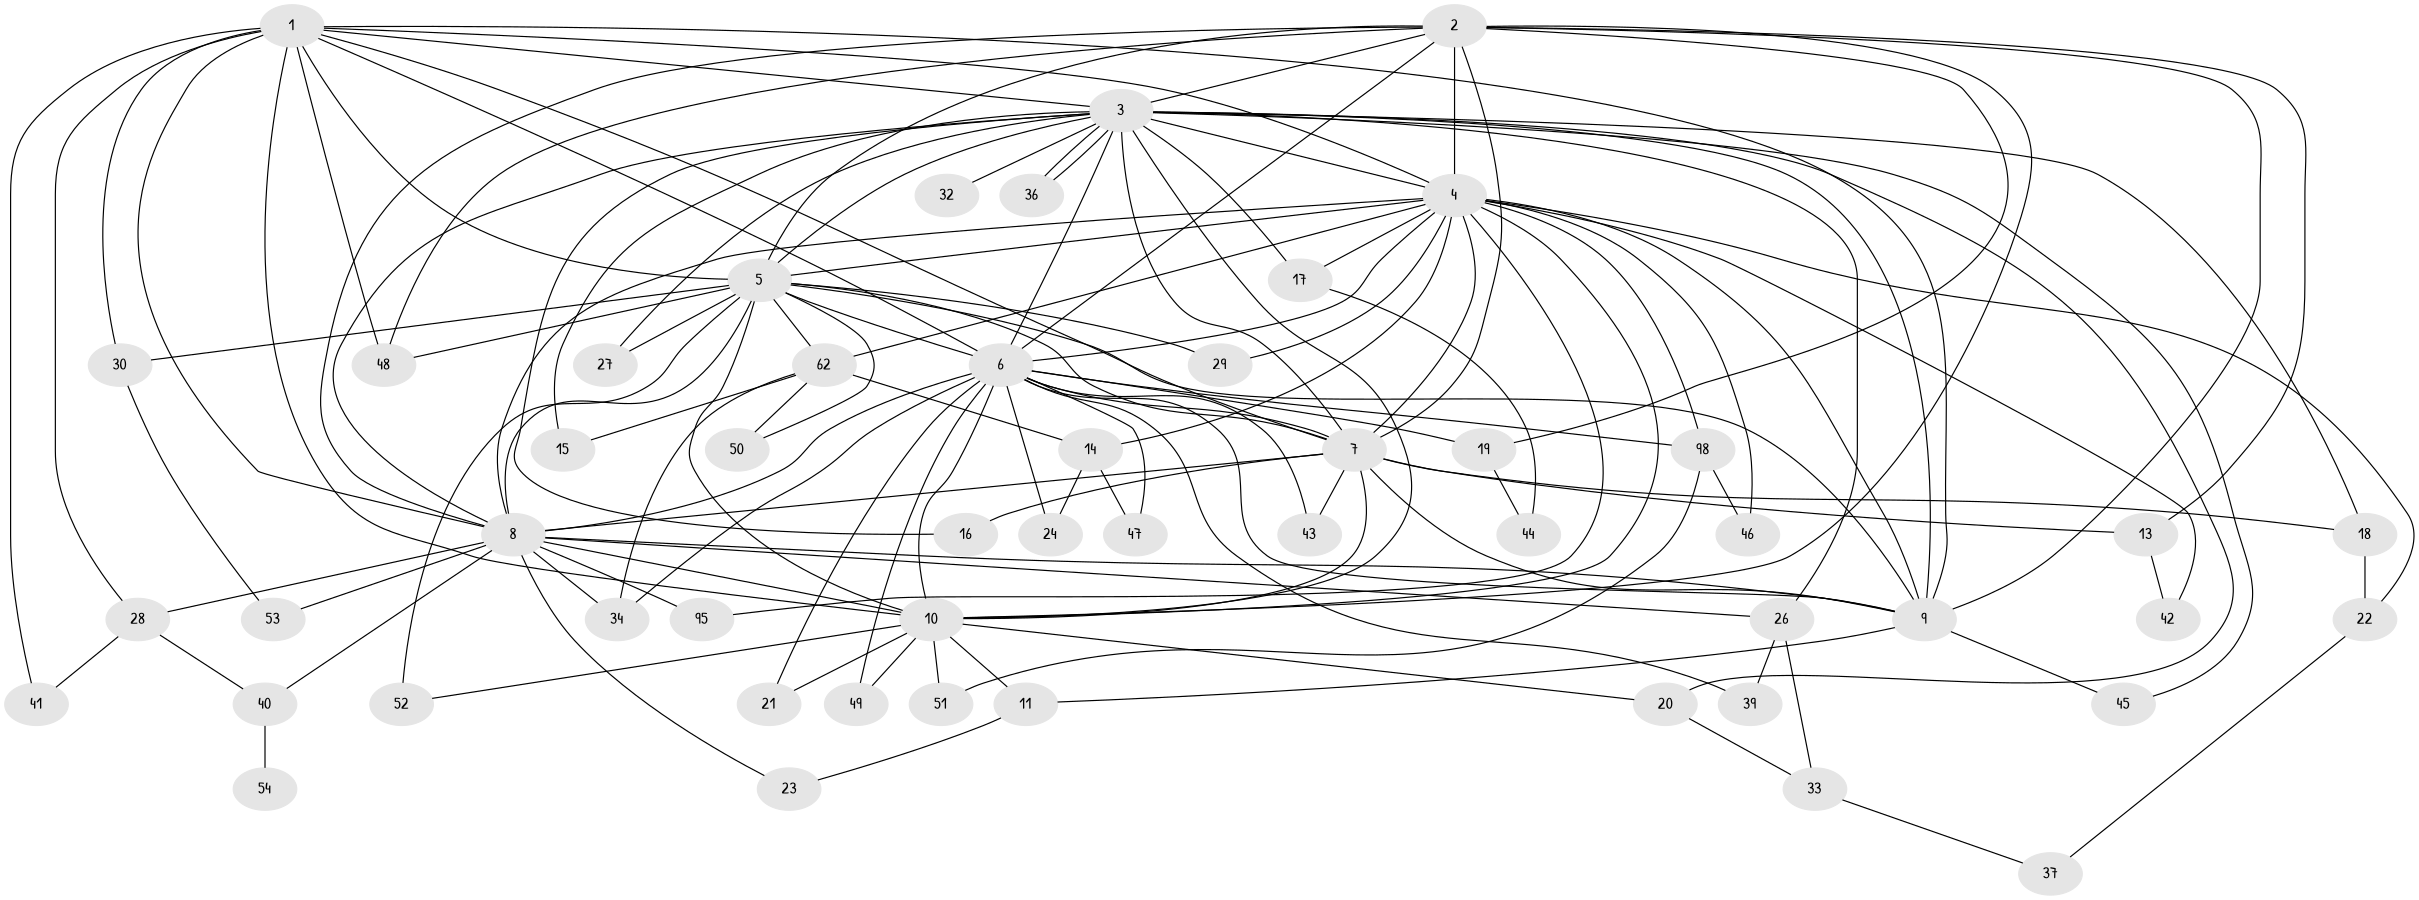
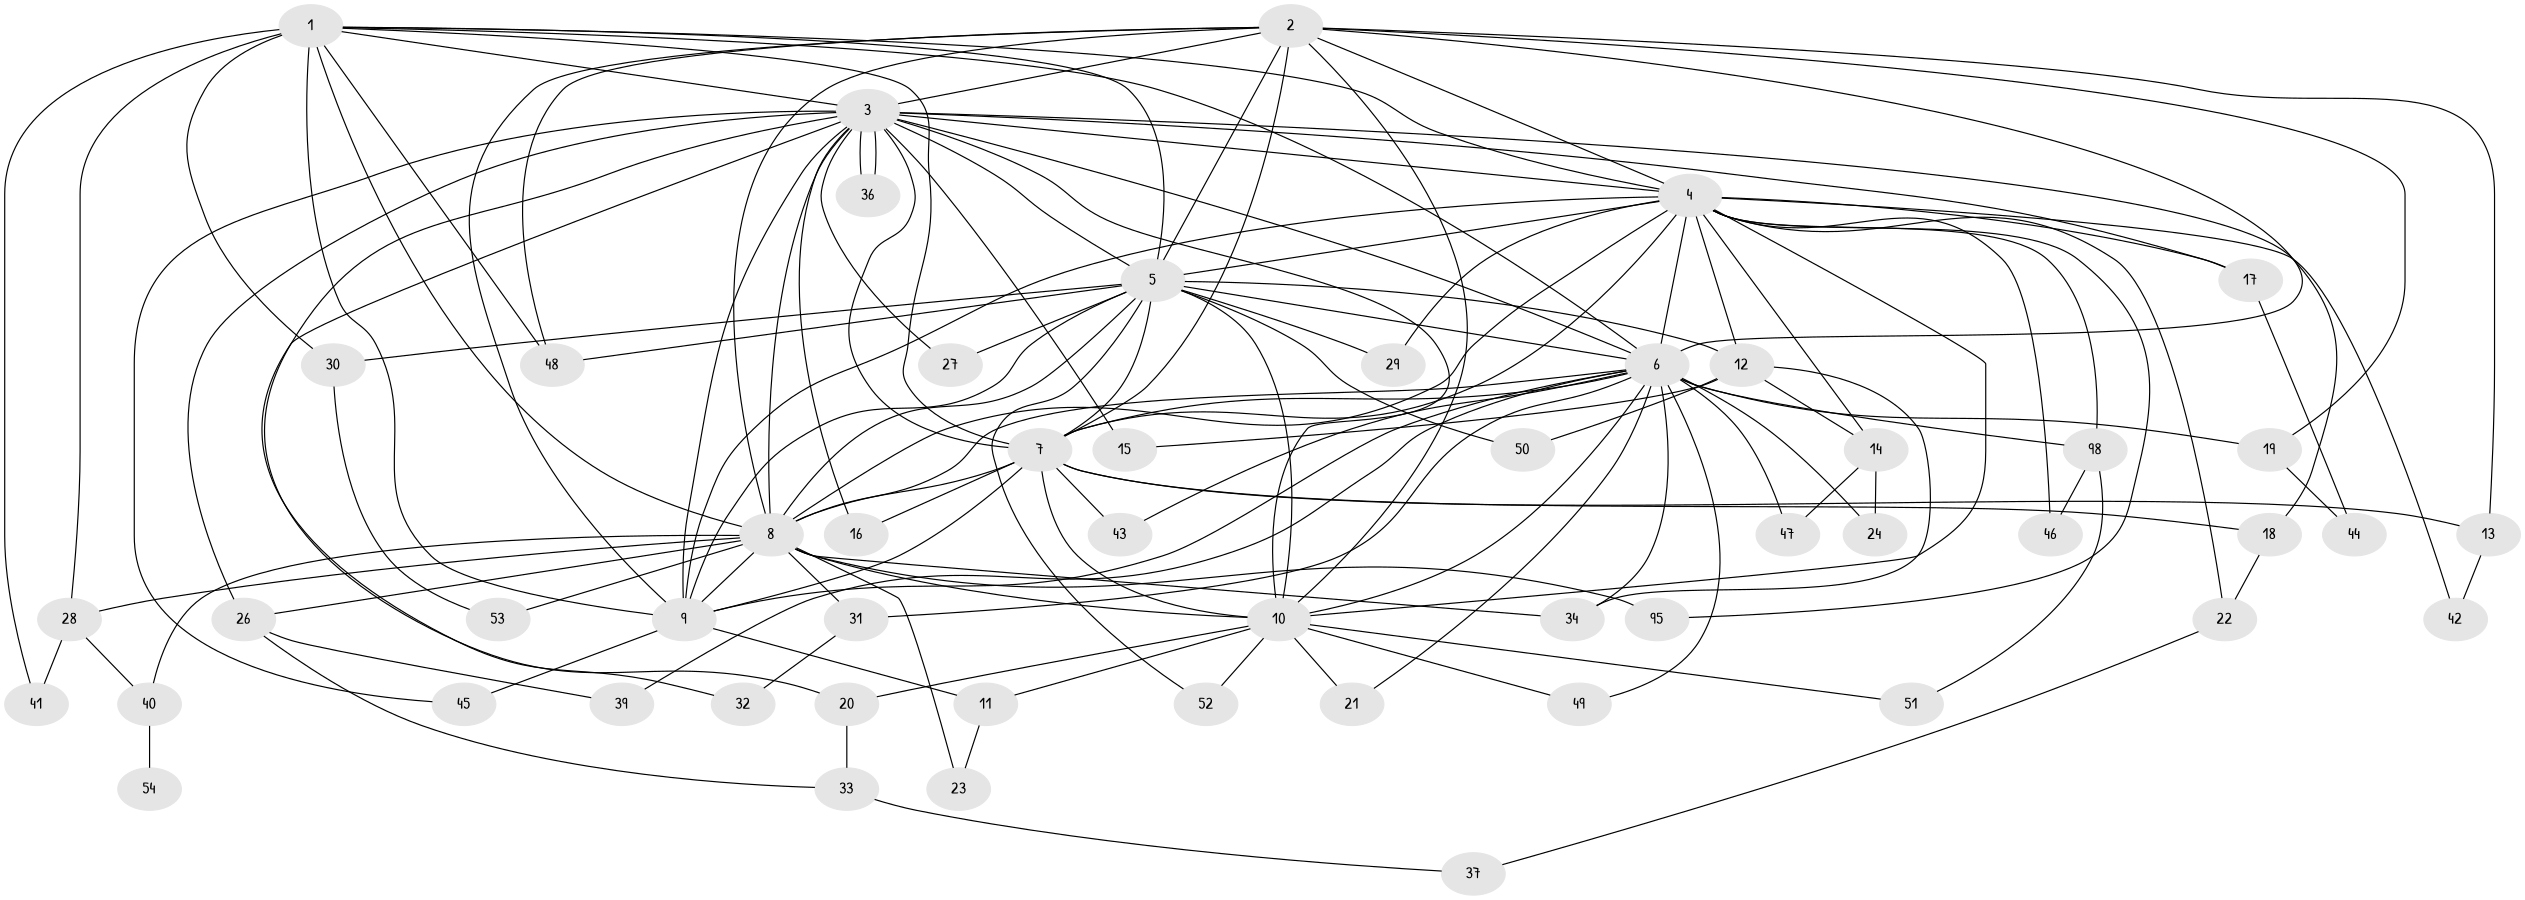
(824, 365) -> (1742, 365)
(385, 529) -> none
none -> (856, 620)
